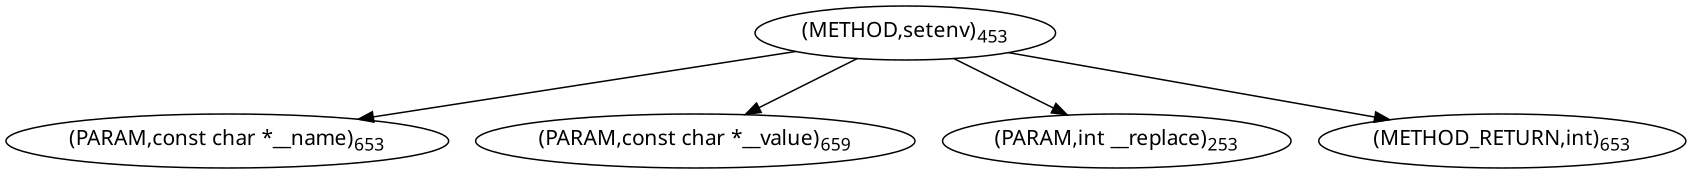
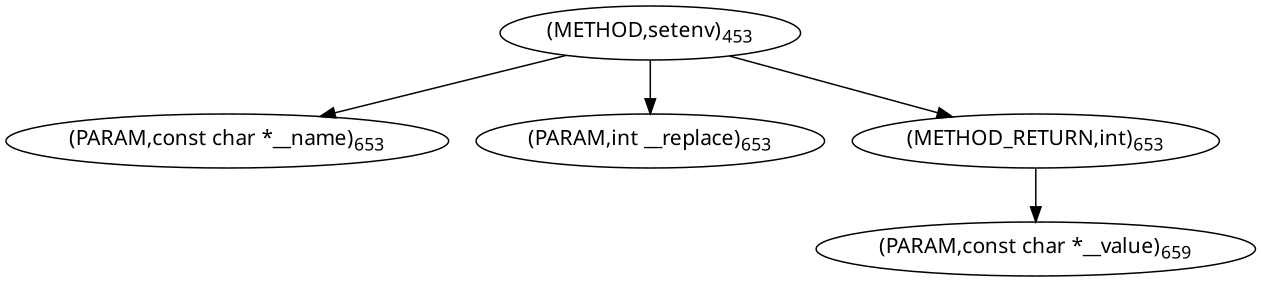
(808, 83) -> (1036, 188)
(1223, 139) -> (757, 139)
